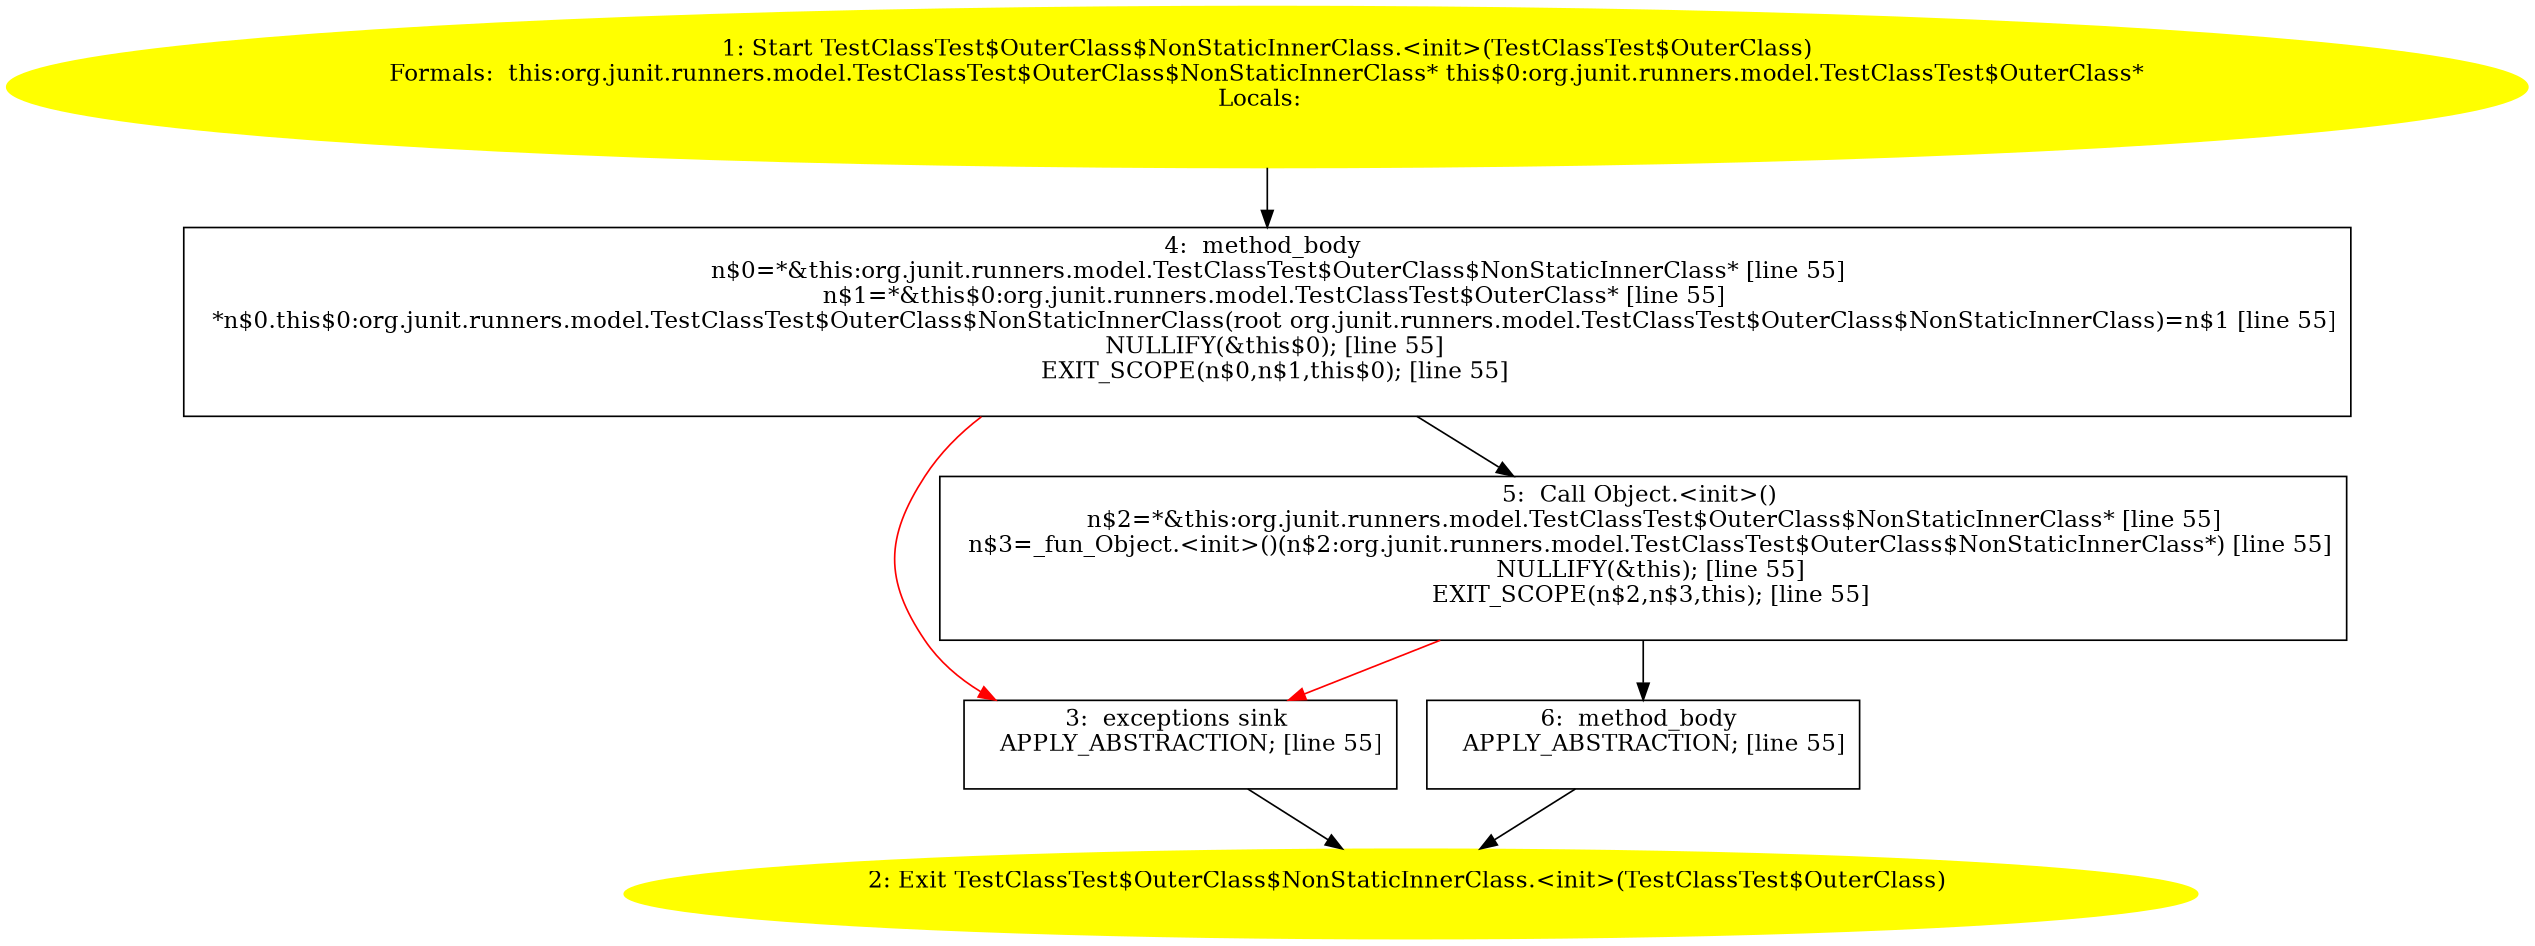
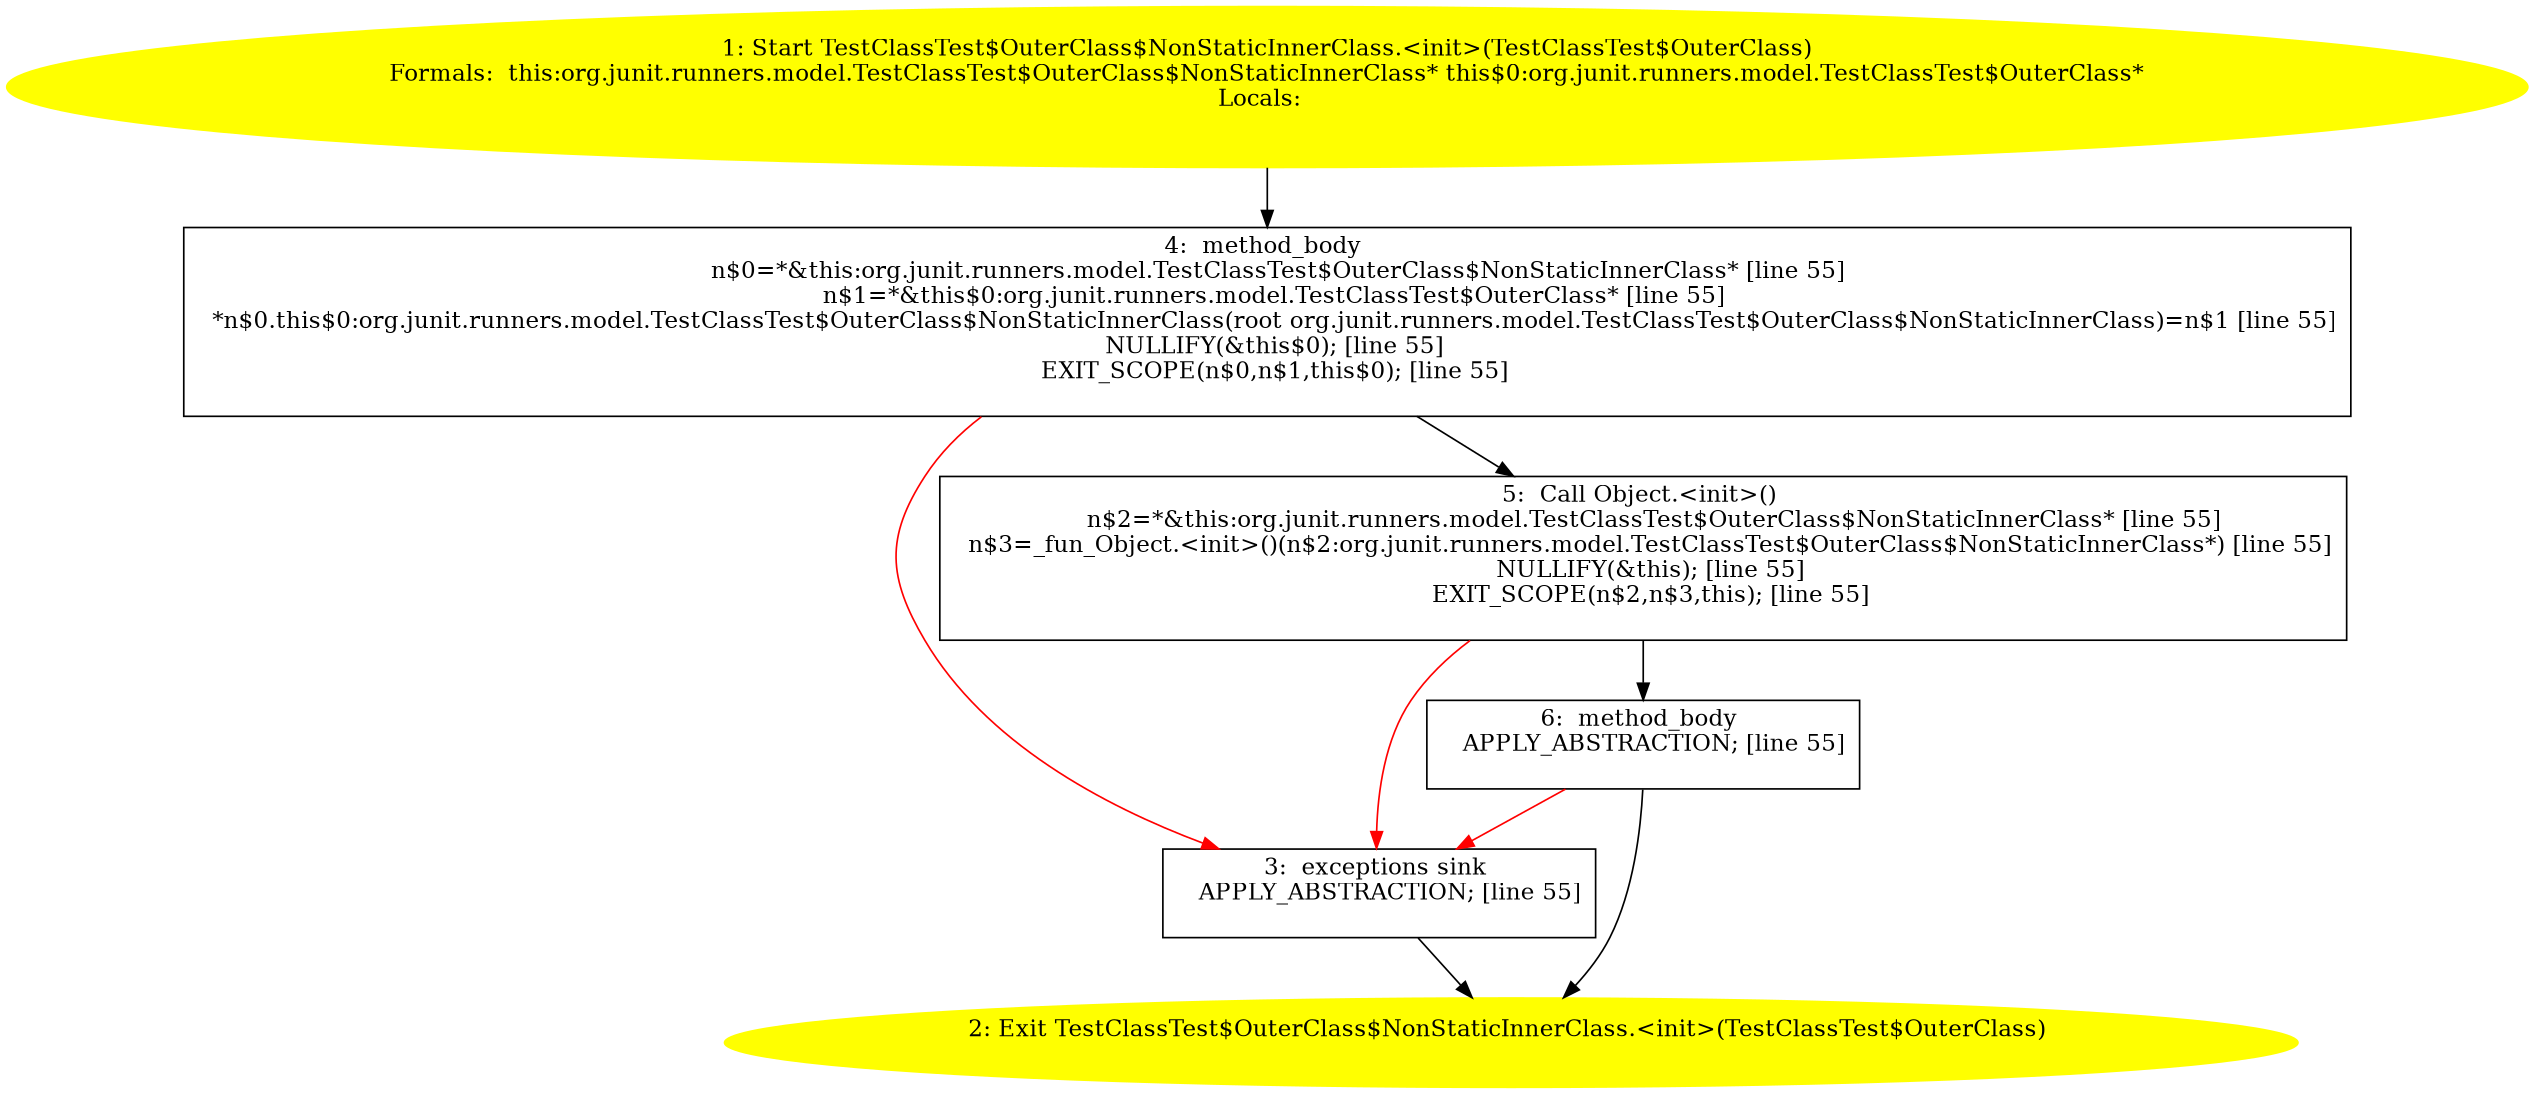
none -> (1519, 815)
